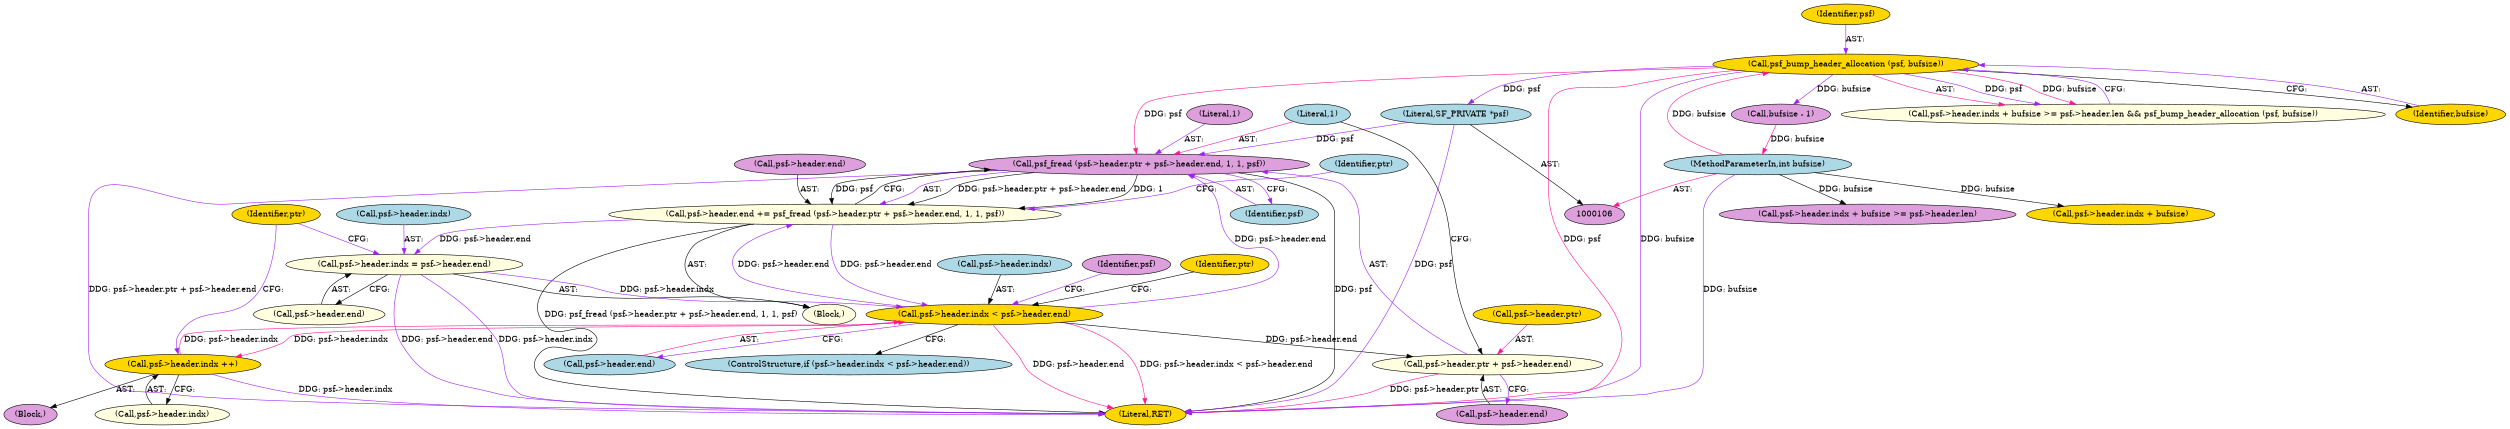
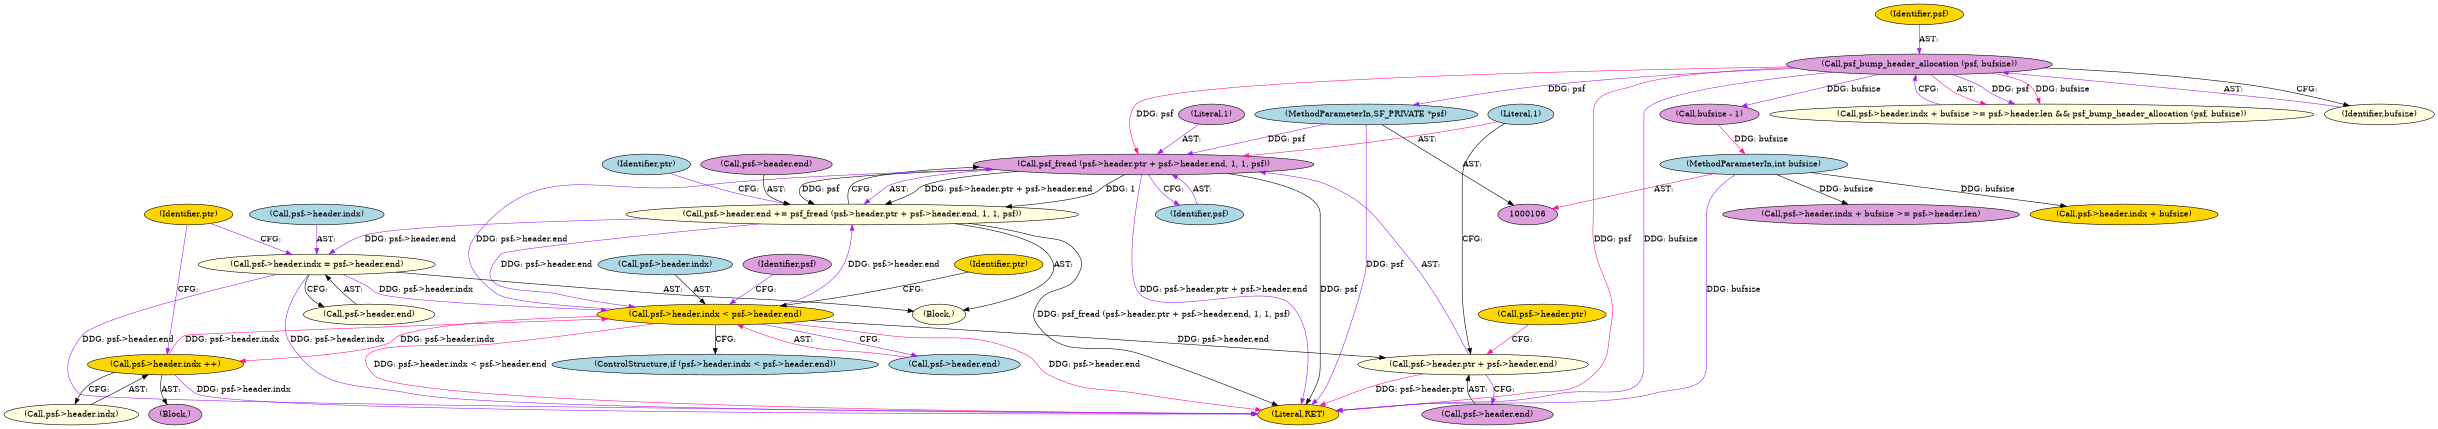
(1846, 64) -> (1919, 64)
(1677, 100) -> none
(1456, 114) -> (1366, 114)
(2451, 114) -> (2379, 114)
(1526, 340) -> (1523, 340)
